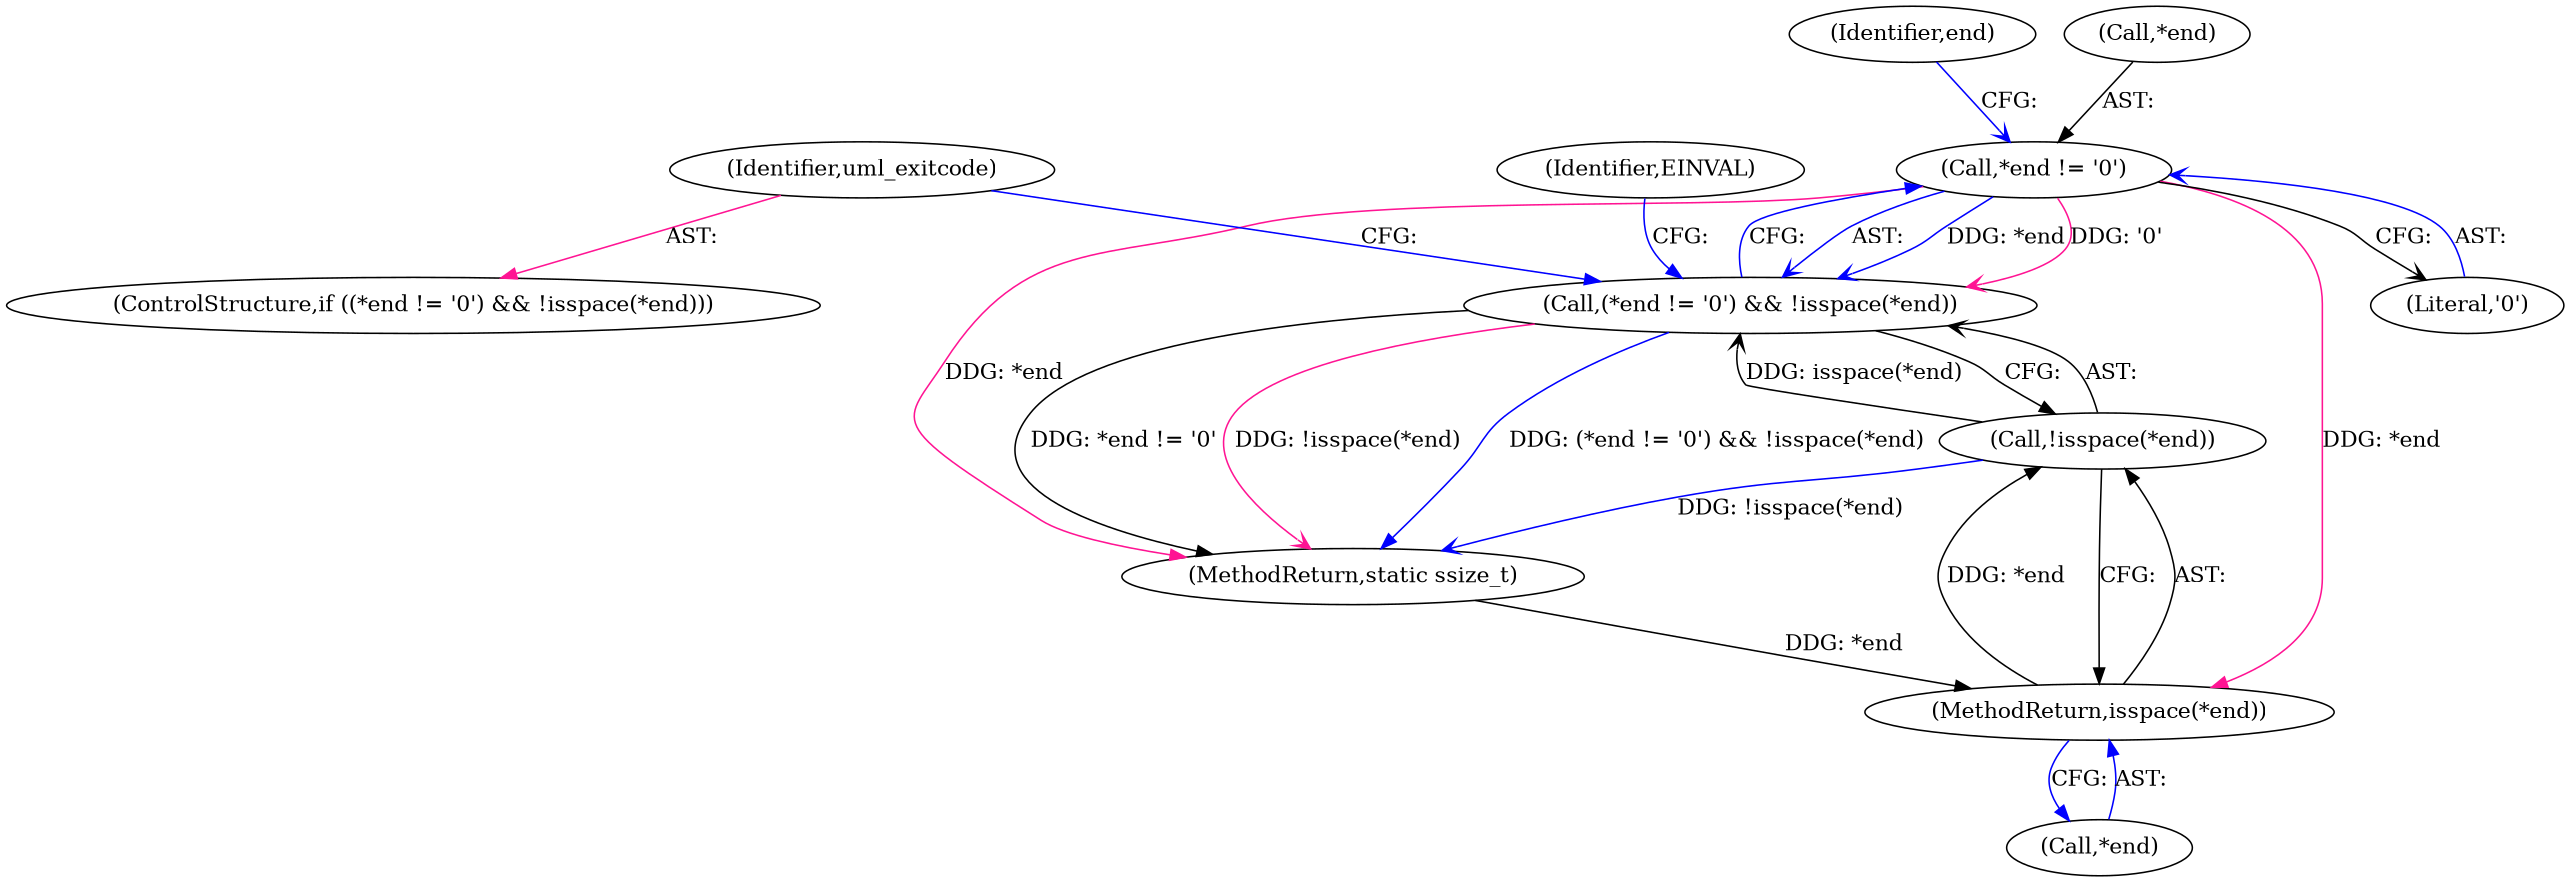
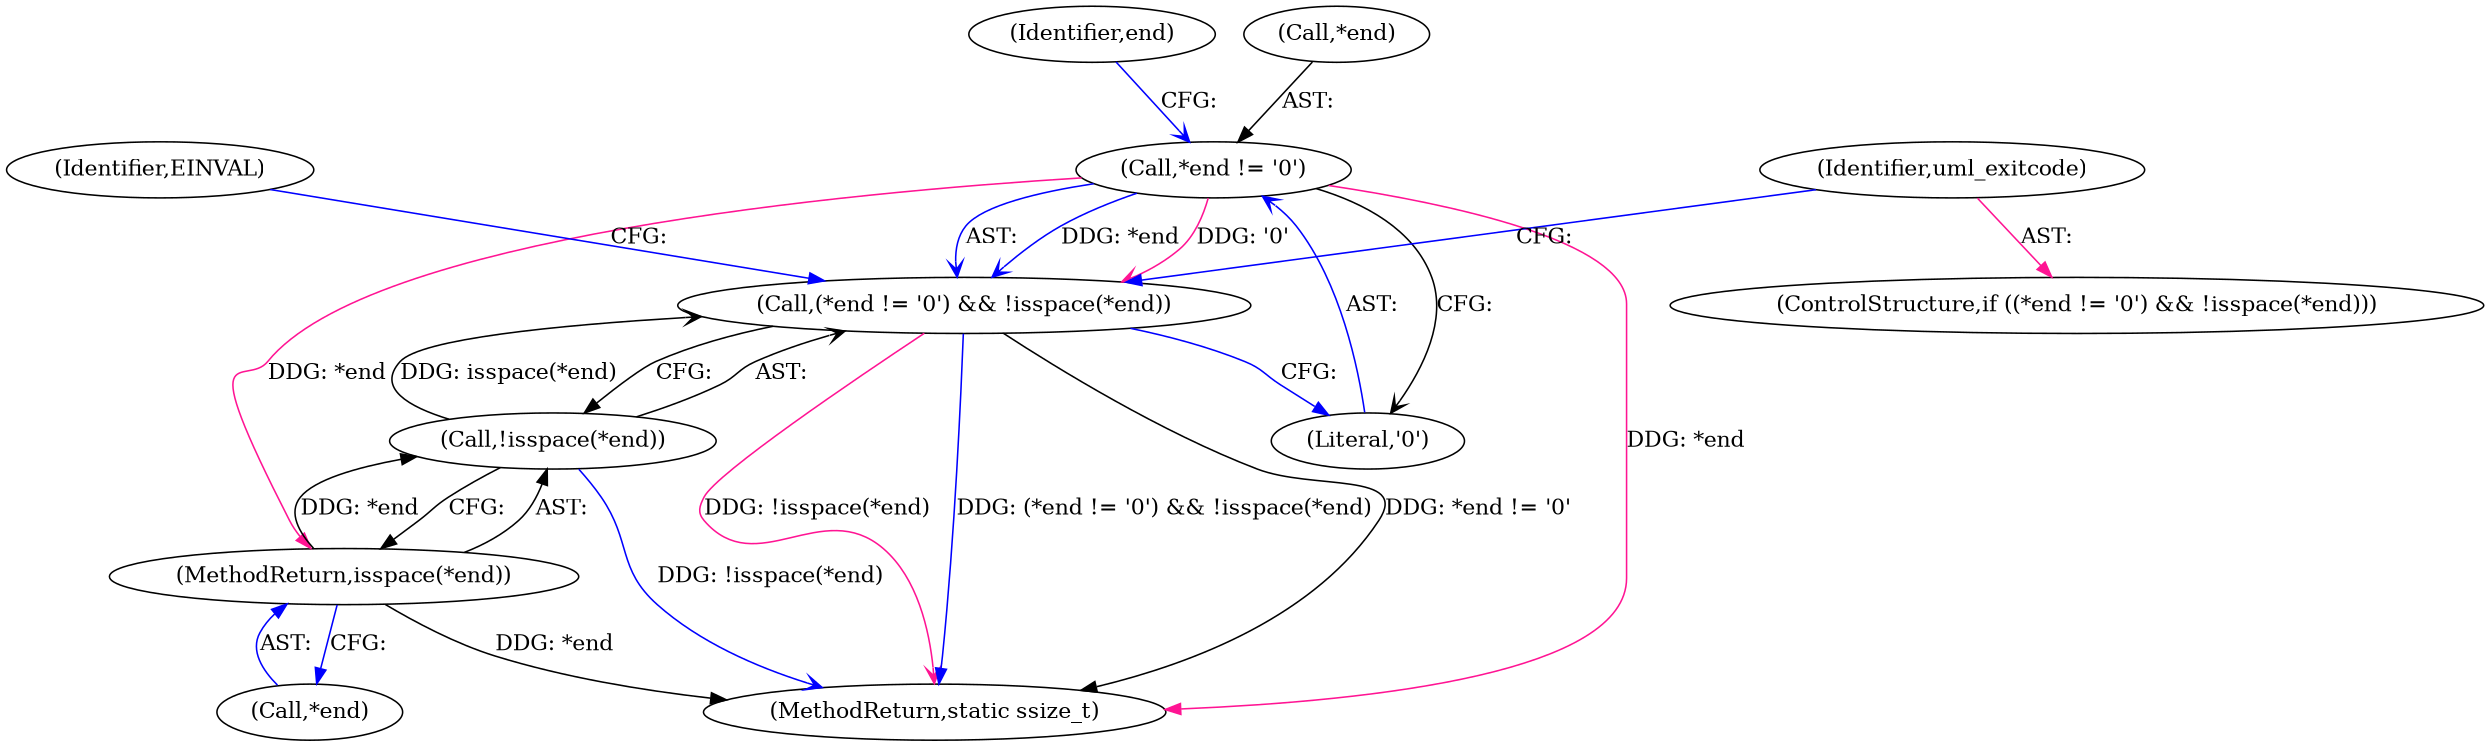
(1794, 209) -> (1228, 355)
(1715, 644) -> (543, 669)
